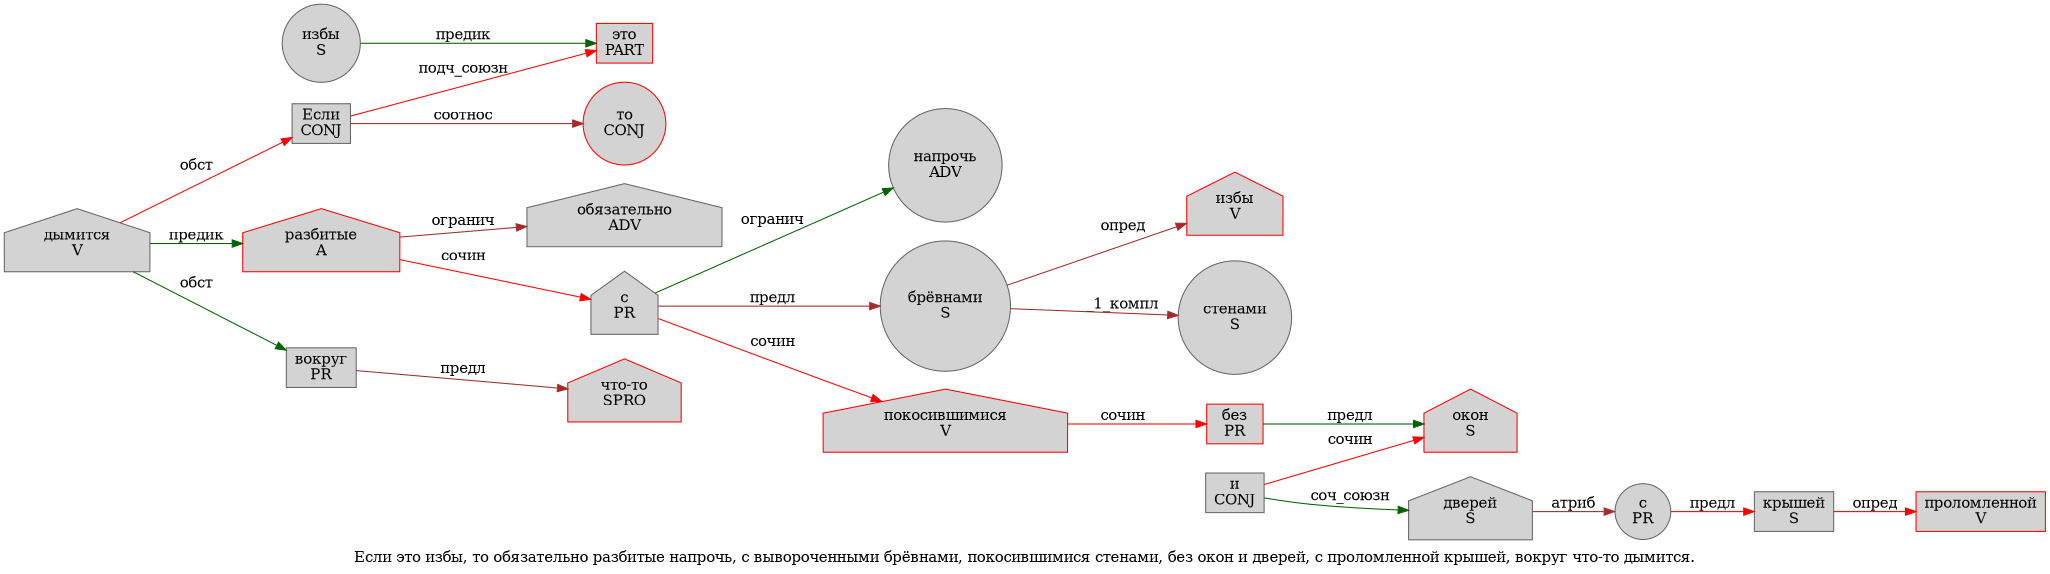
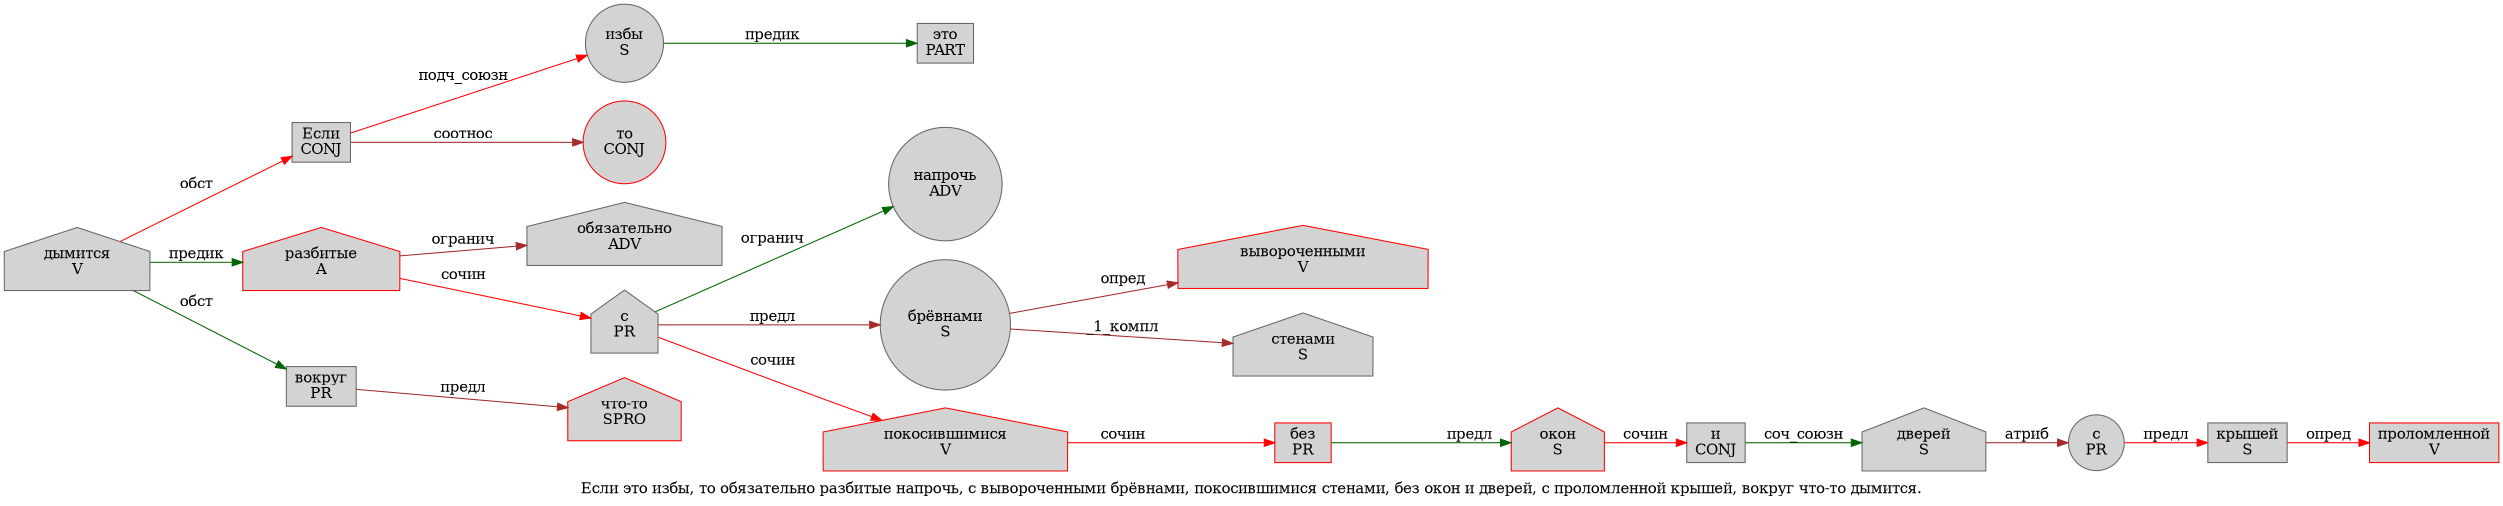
(624, 43) -> (945, 43)
(468, 85) -> (464, 96)
(1235, 207) -> (1303, 260)
(1235, 318) -> (1303, 348)
(1339, 462) -> (1640, 443)
